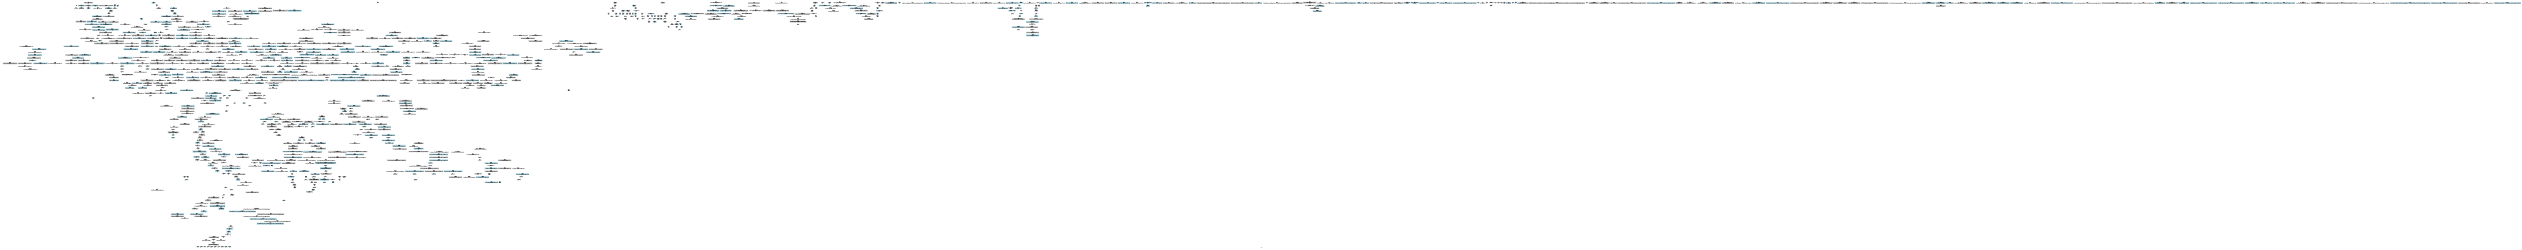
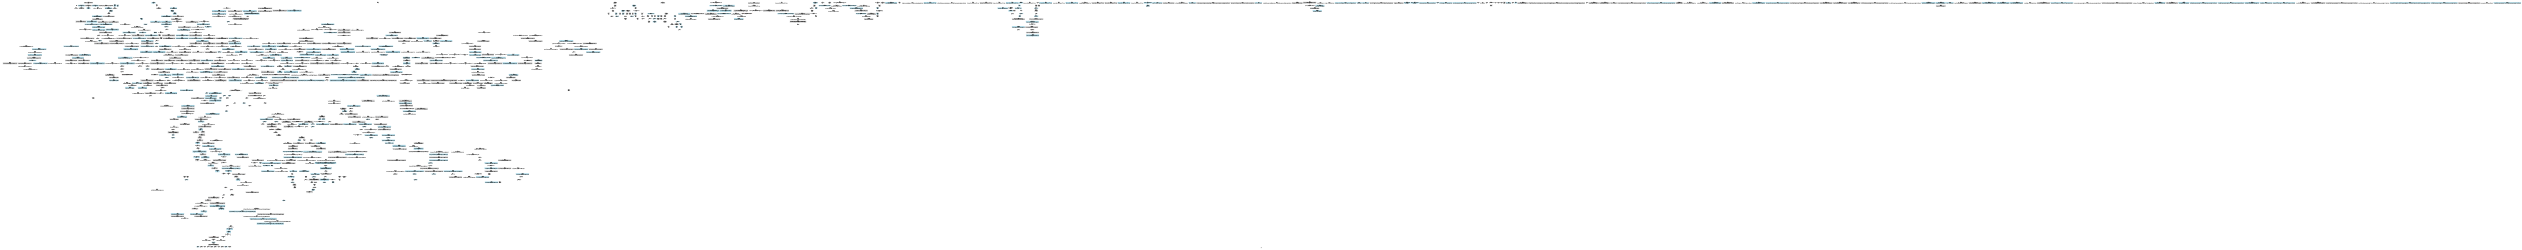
(140, 72) -> none
